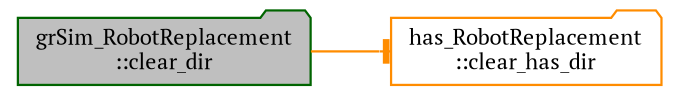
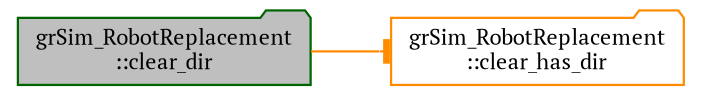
(526, 51) -> (537, 51)
